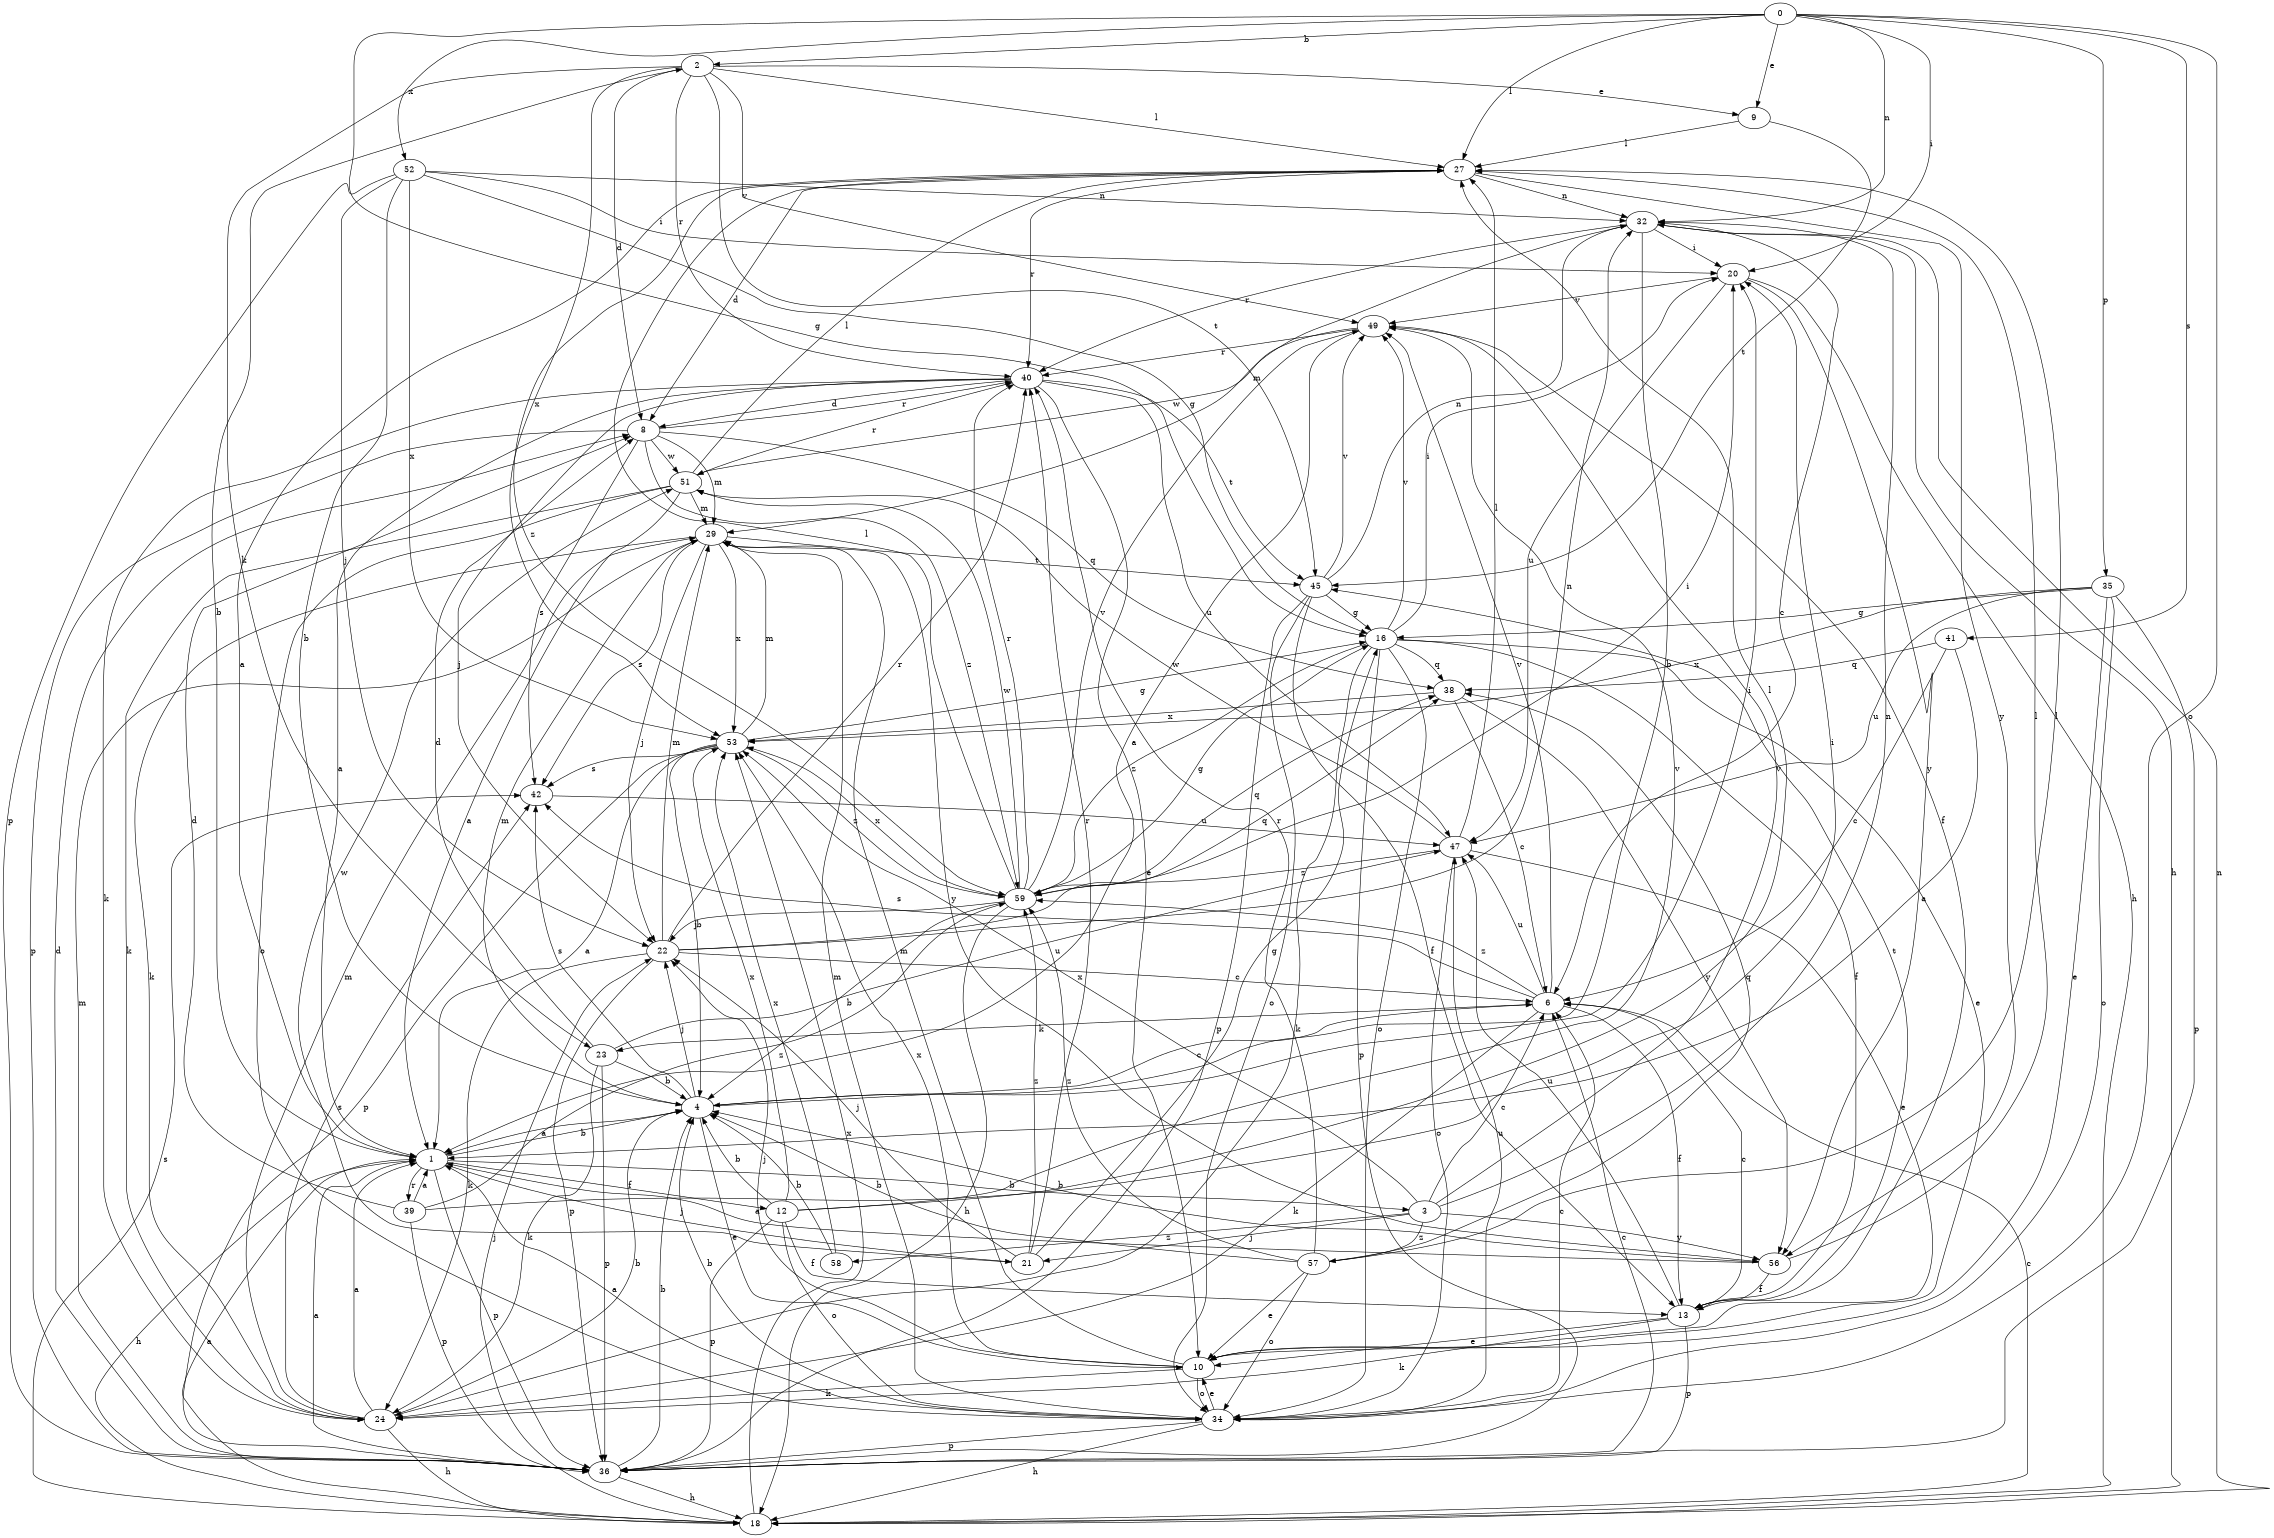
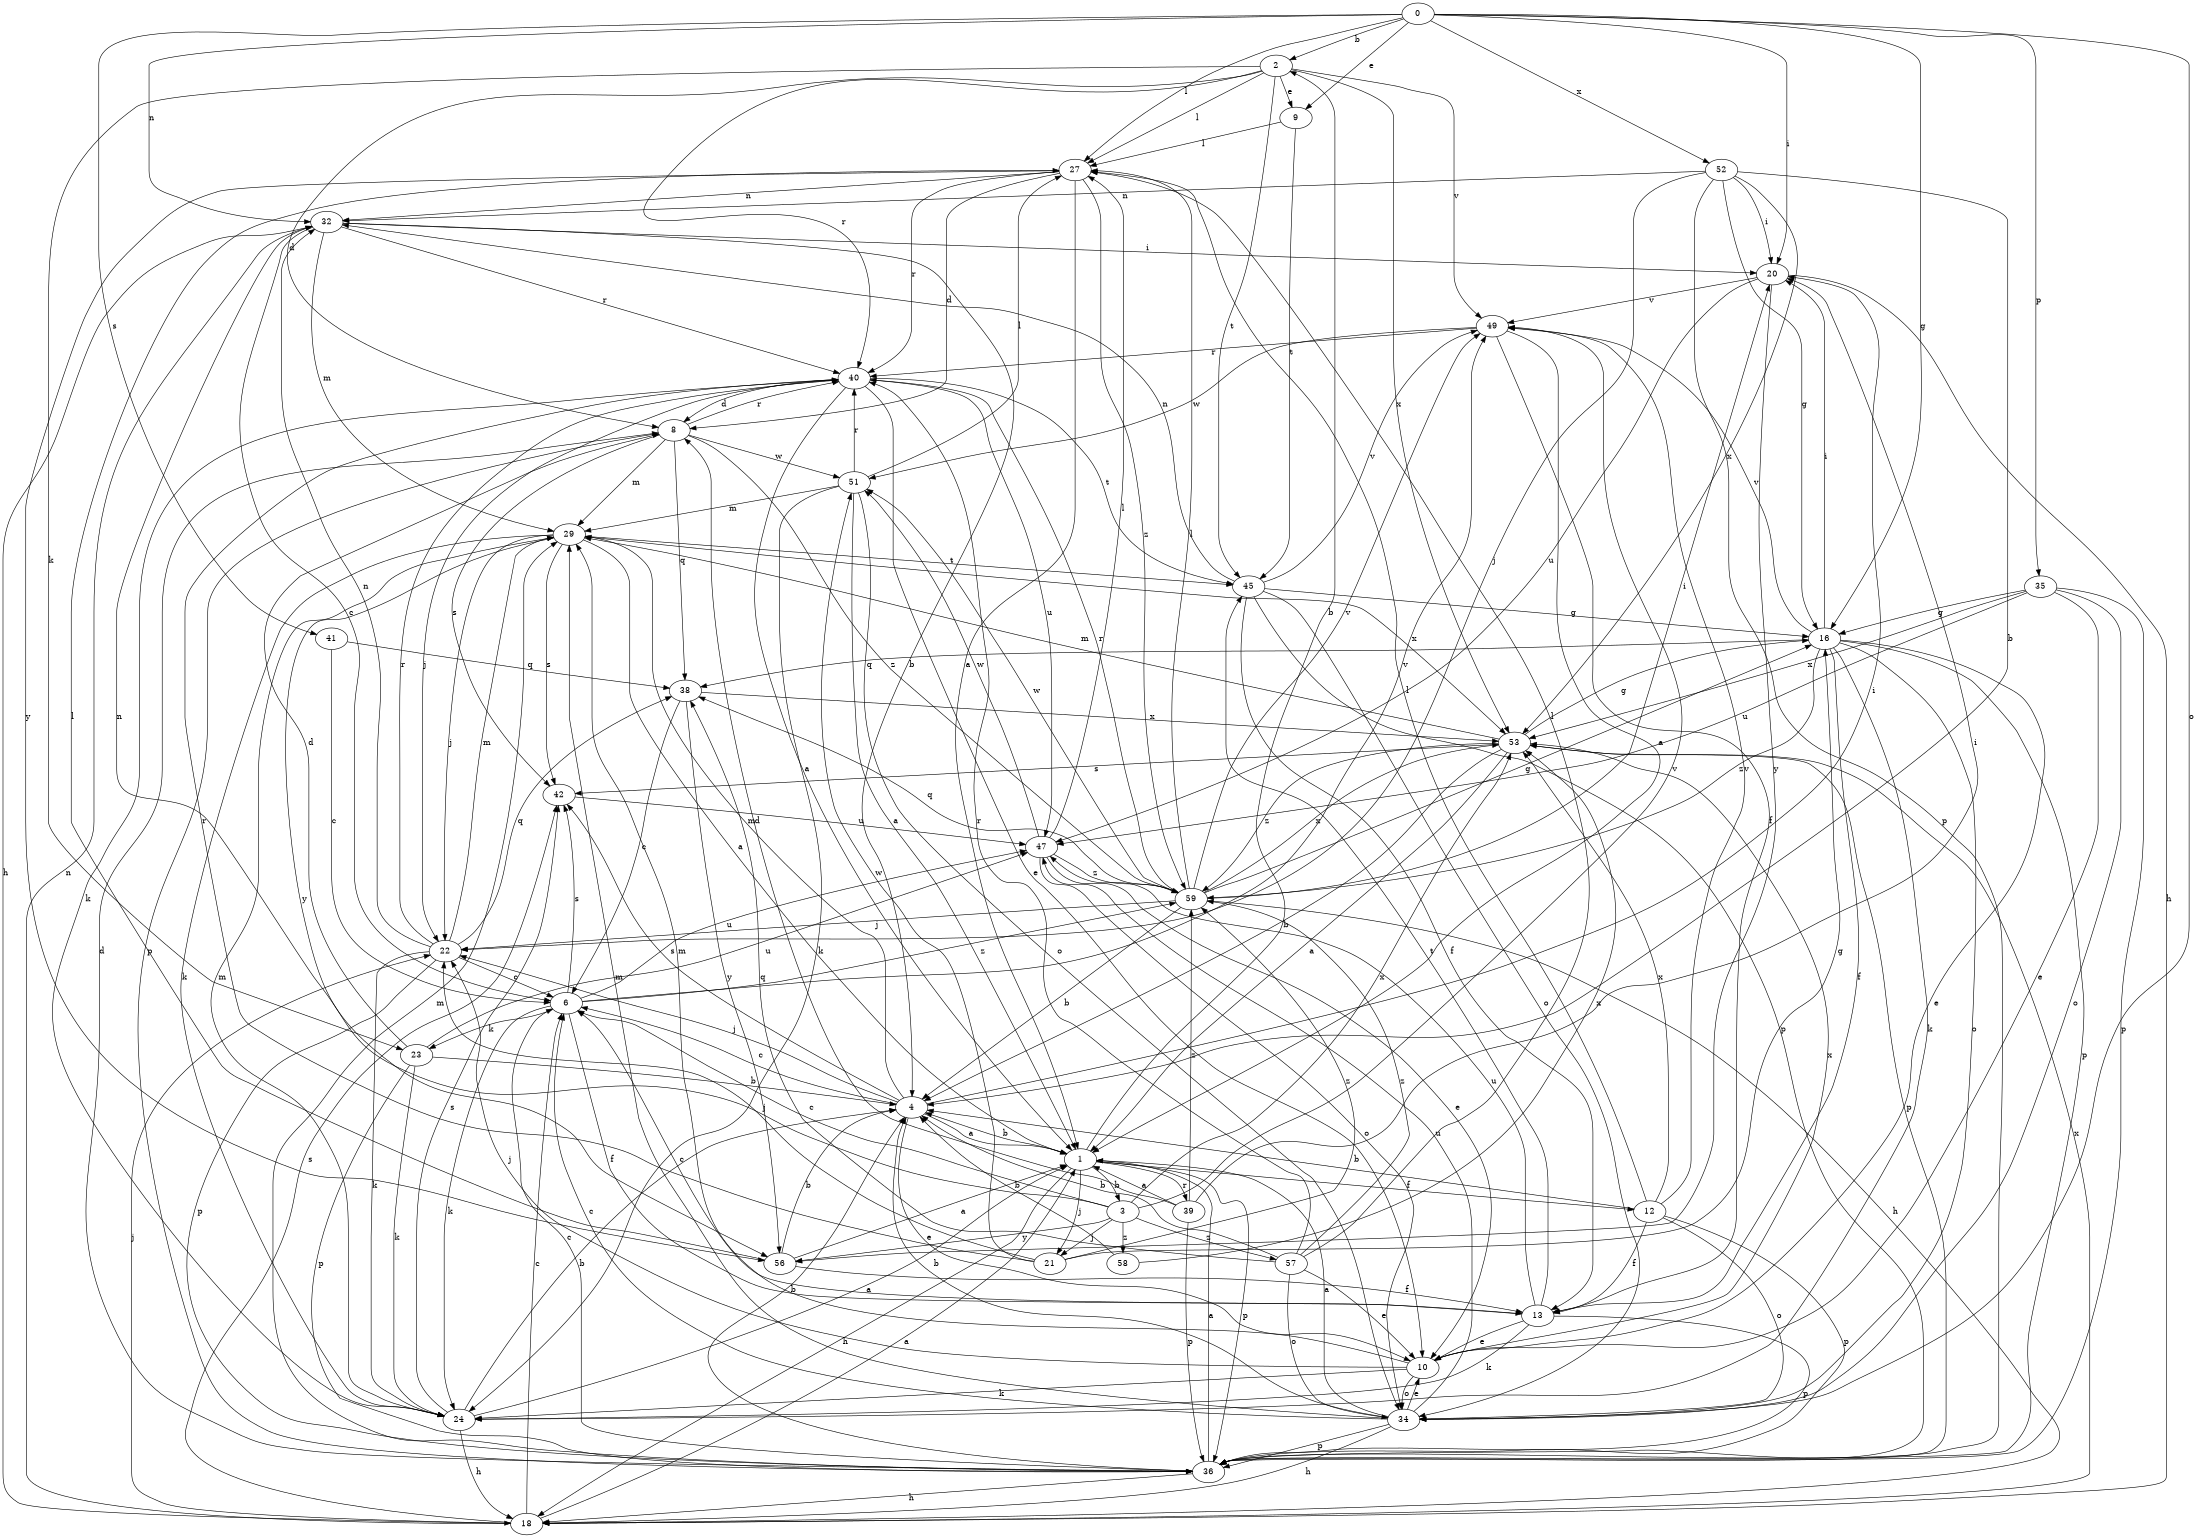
(1347, 1114) -> (760, 884)
